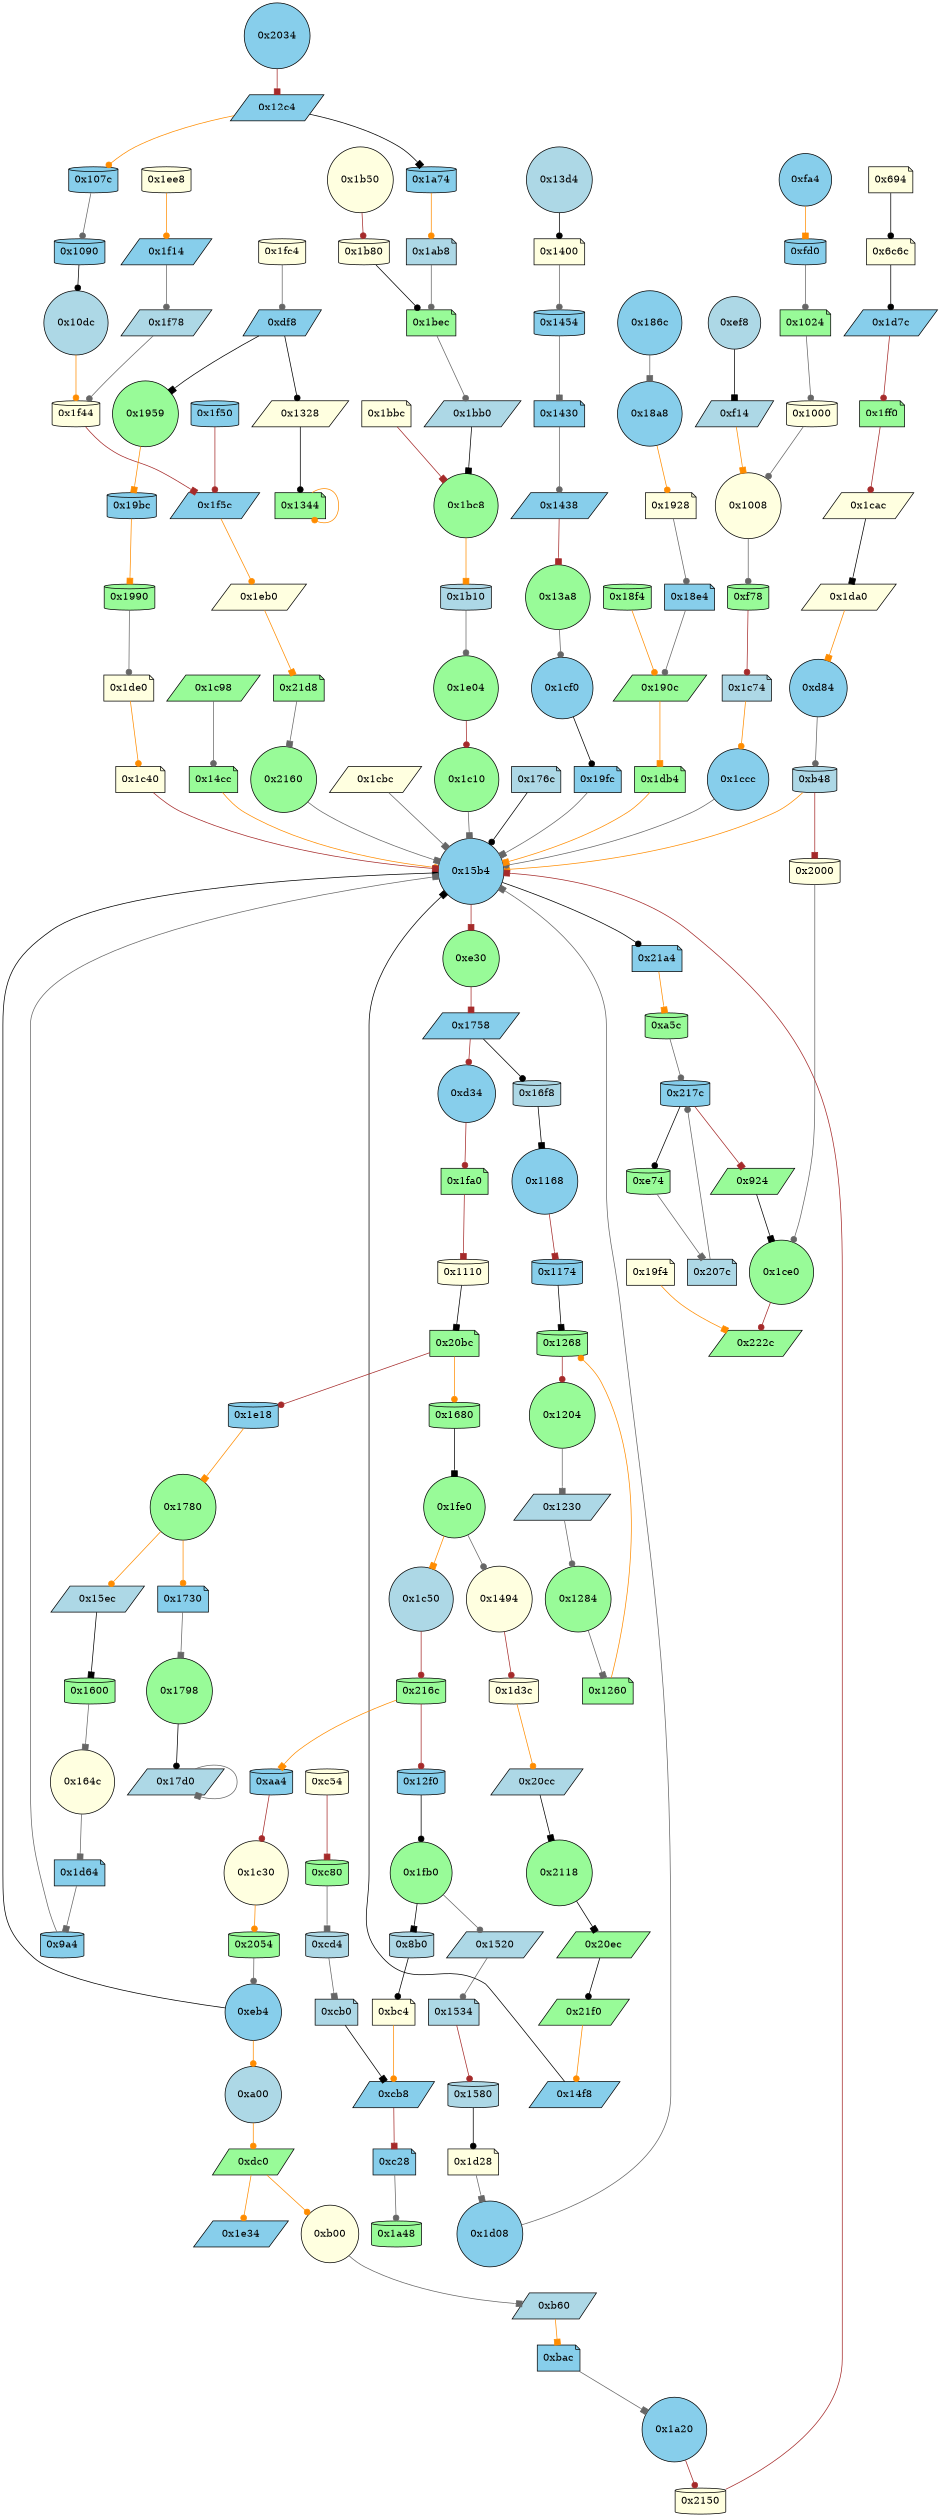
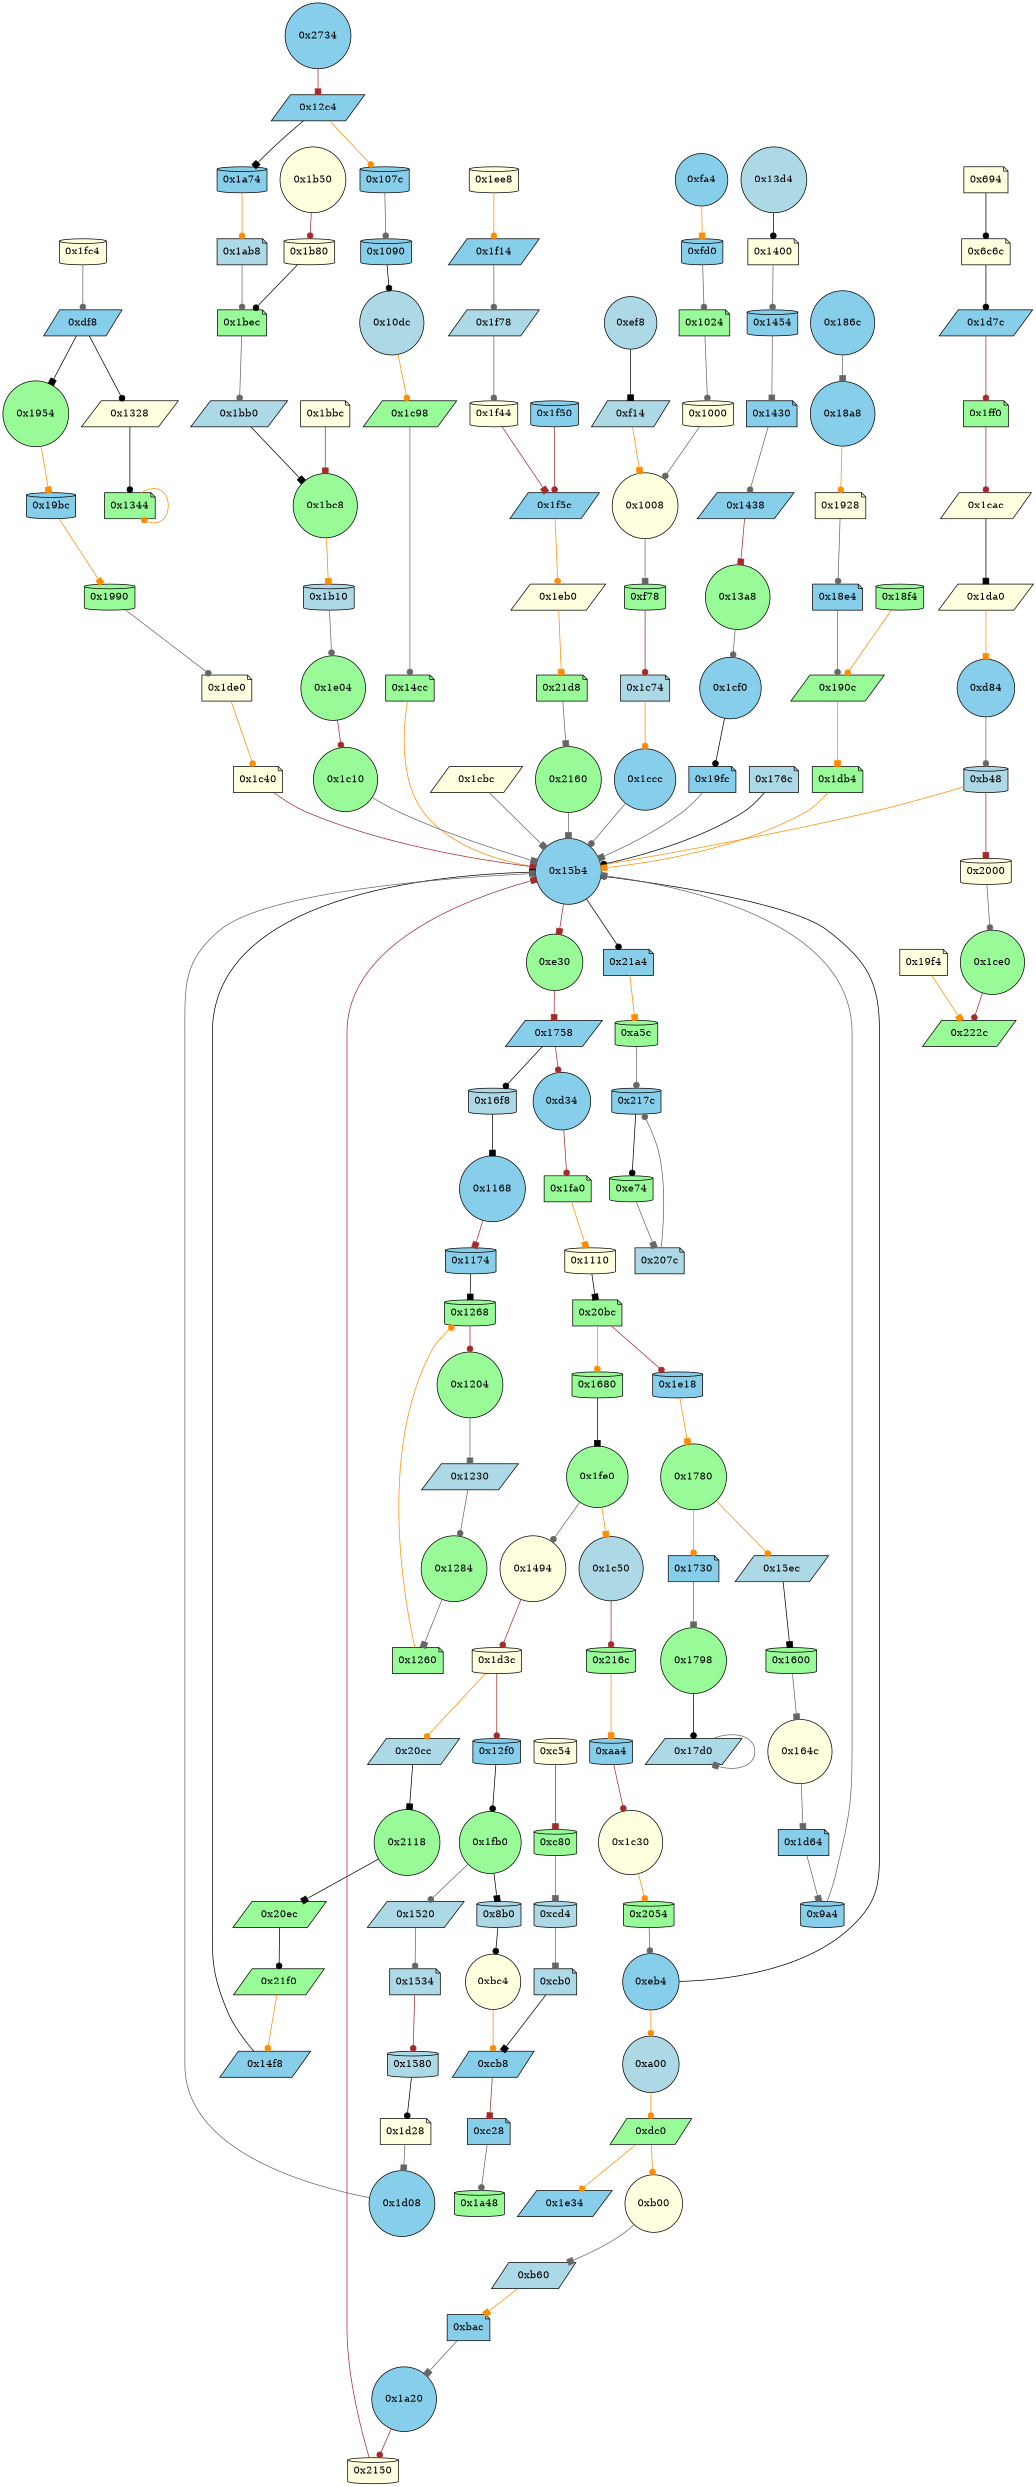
(277, 36) -> (318, 36)
(76, 375) -> (402, 375)
(145, 414) -> (36, 414)
(748, 558) -> (645, 558)
(753, 1181) -> none
(464, 1223) -> (578, 1221)
(421, 1734) -> (497, 1703)
(394, 2012) -> (493, 1982)
